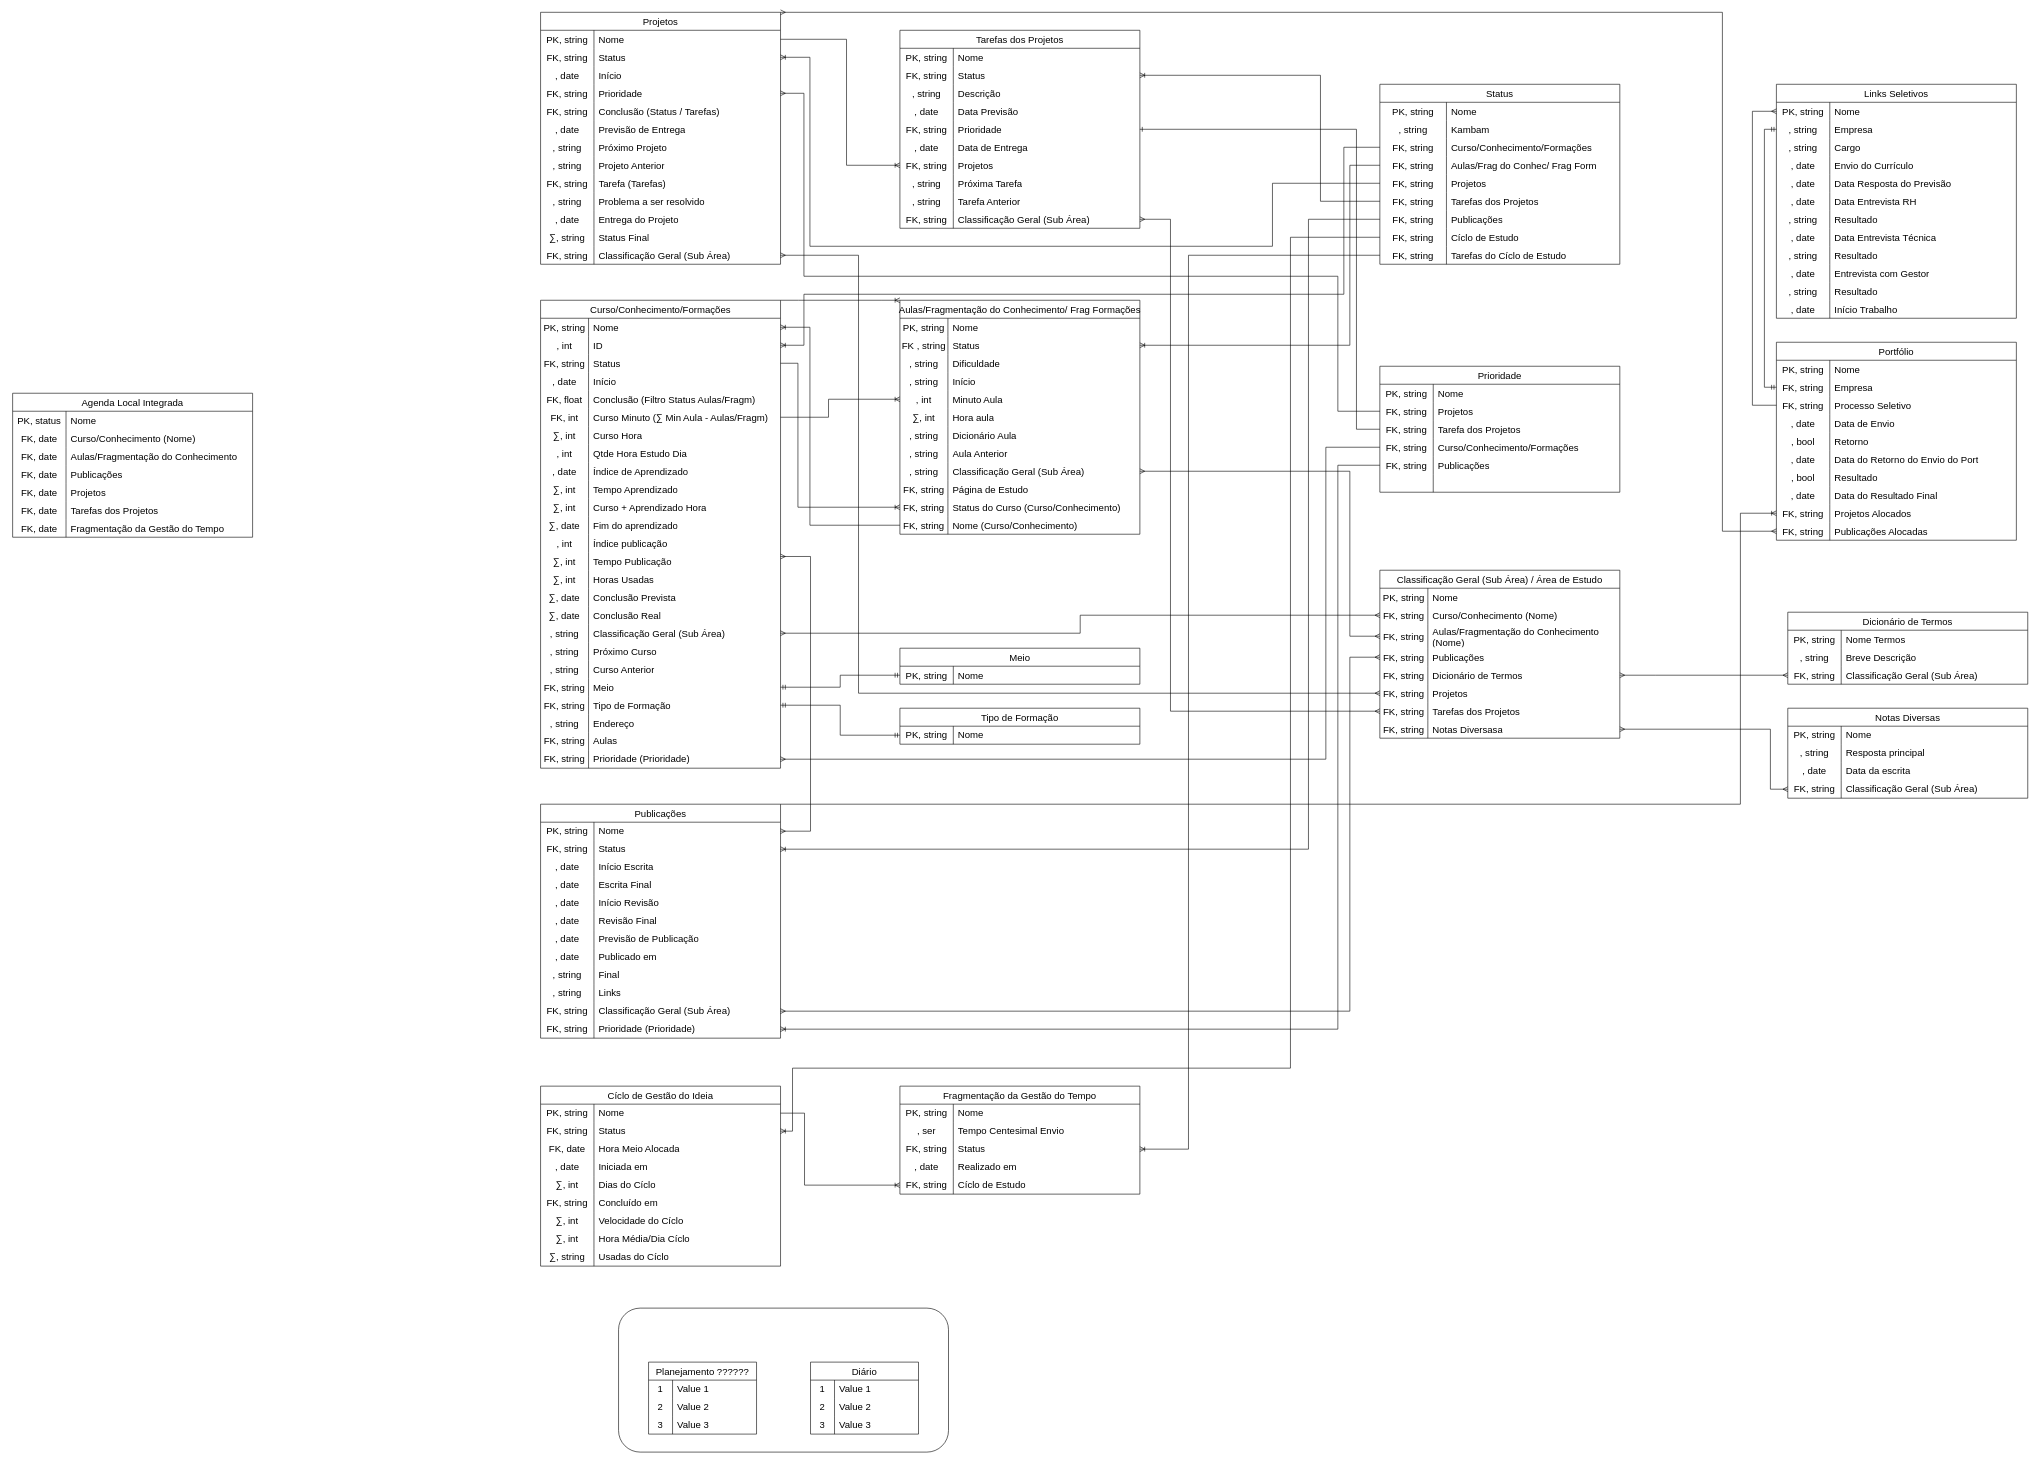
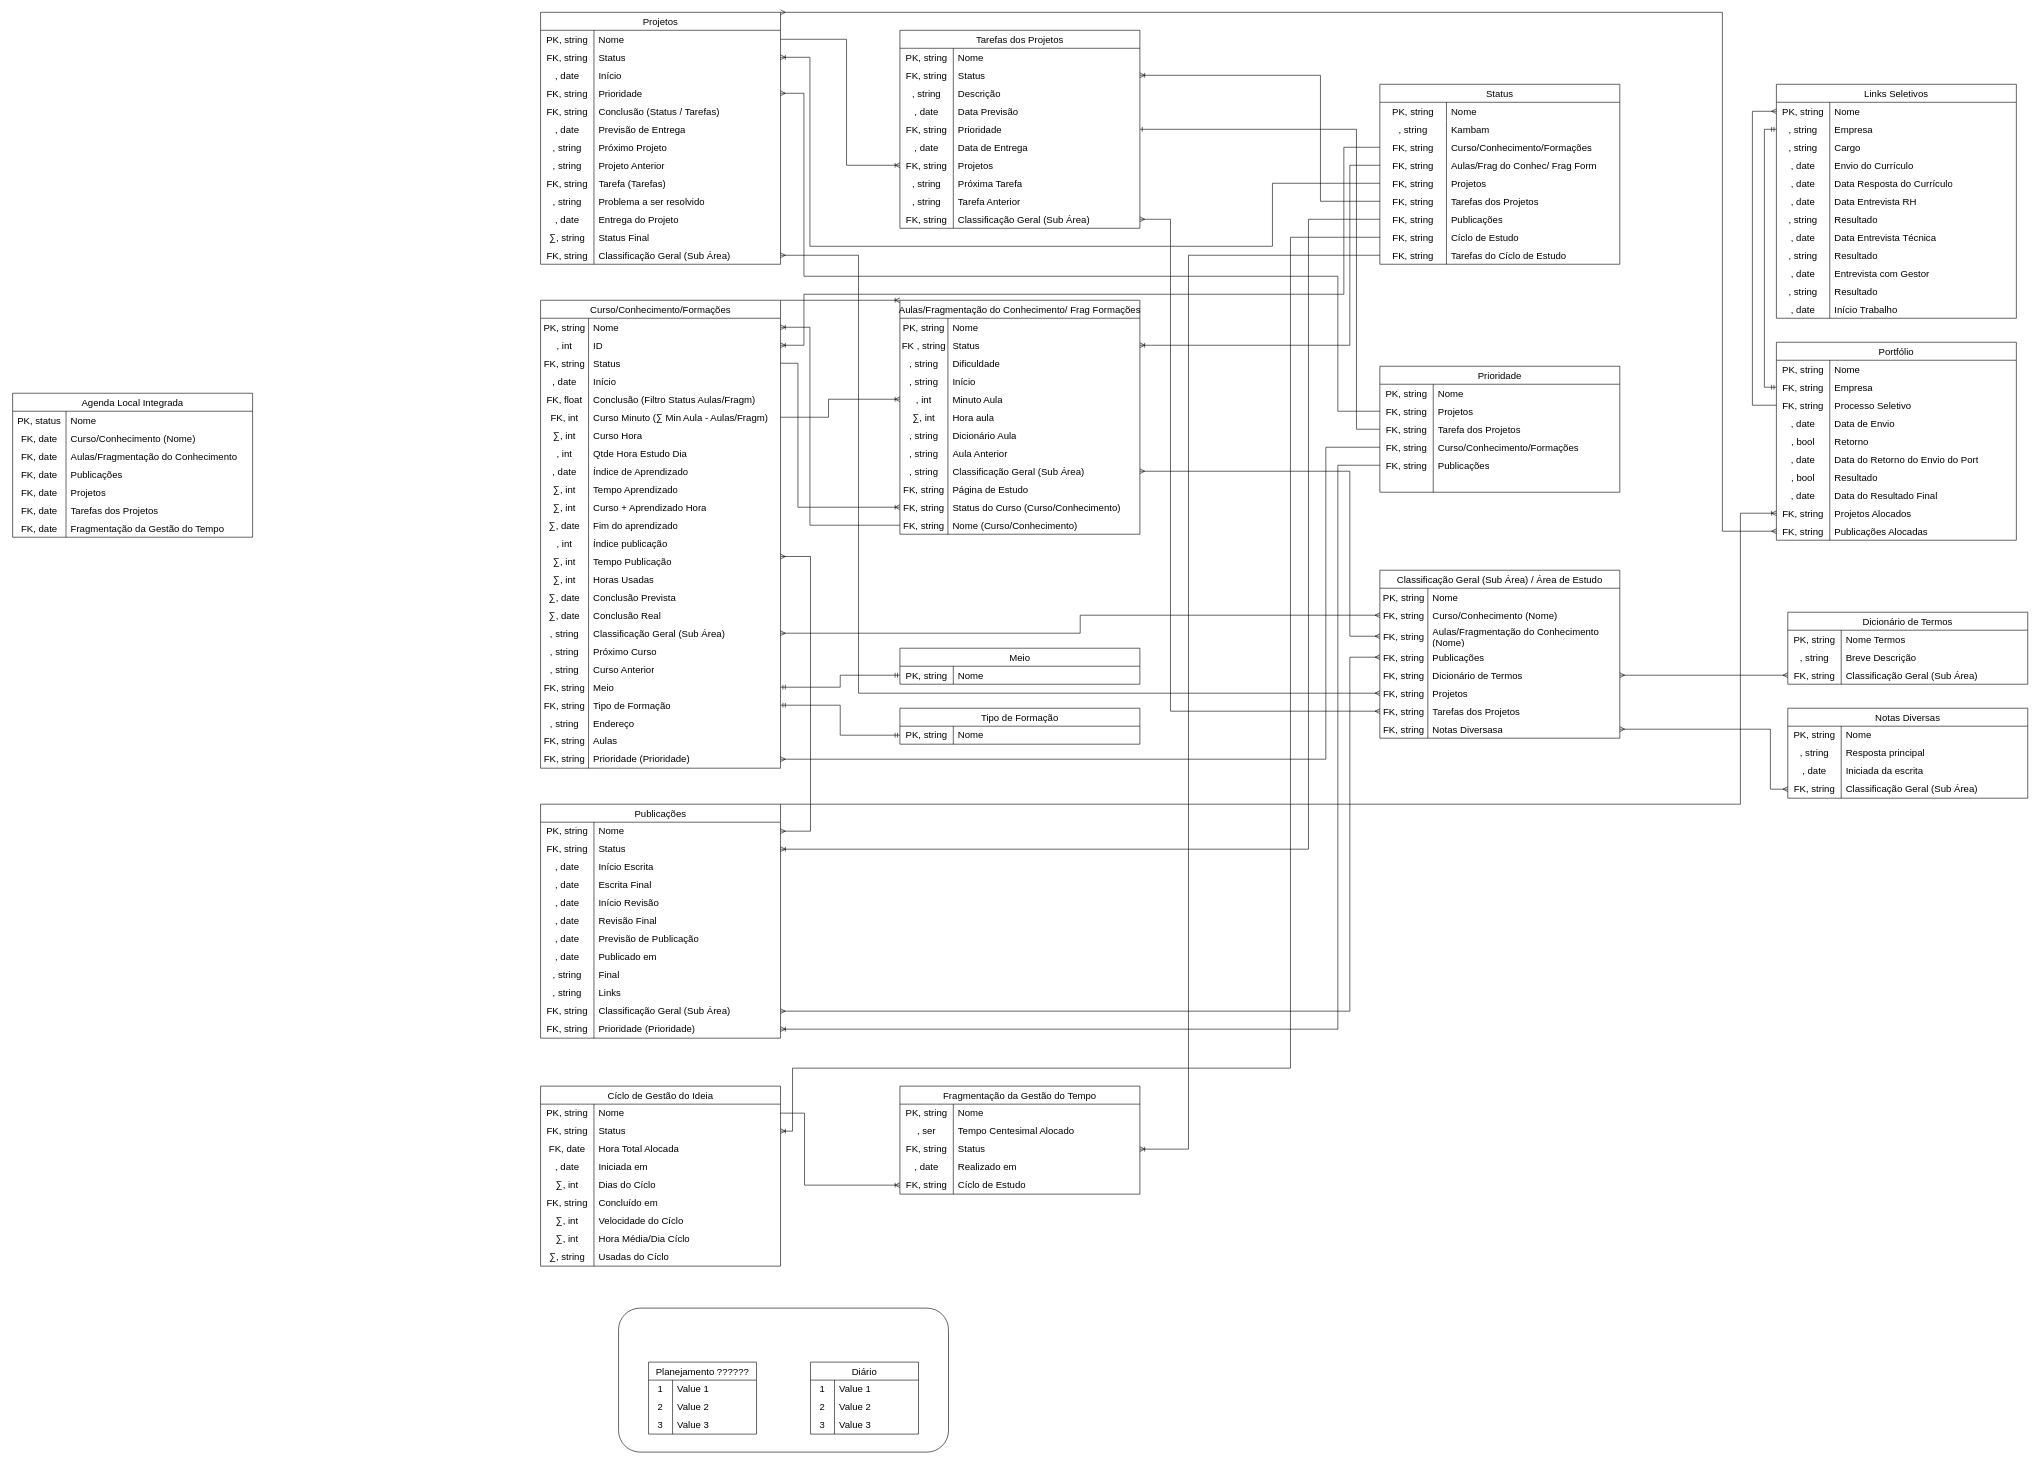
(1897, 183) -> (1899, 183)
(1882, 771) -> (1891, 771)
(1011, 1131) -> (1016, 1131)
(639, 1149) -> (642, 1149)
